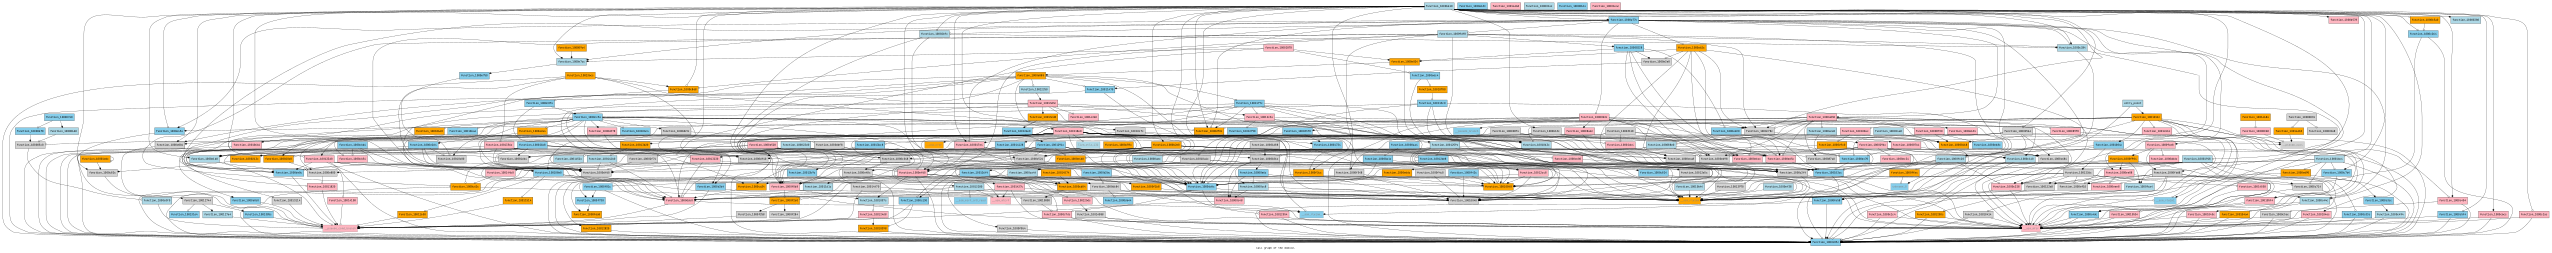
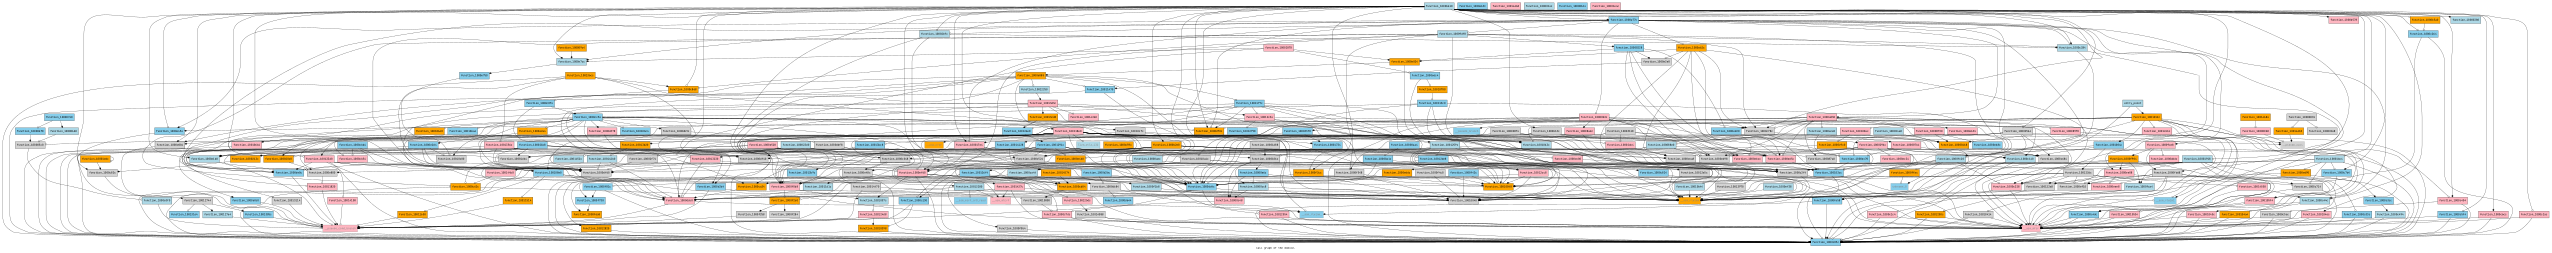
(542, 167) -> (542, 167)
(1146, 187) -> (1146, 187)
